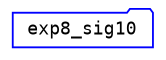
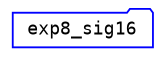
(83, 30) -> (83, 30)
